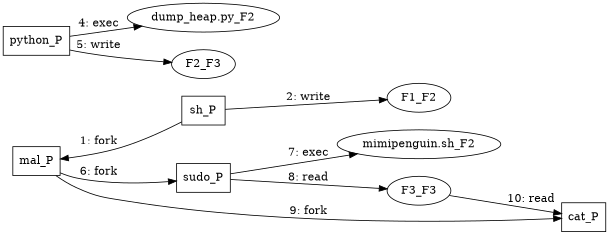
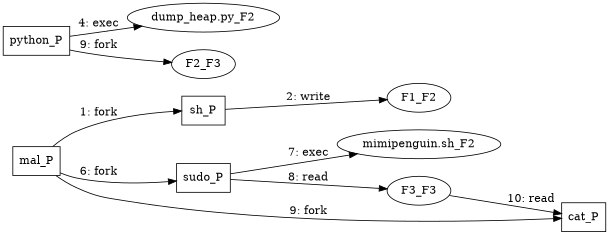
(99, 45) -> (99, 45)
(127, 146) -> (110, 120)
